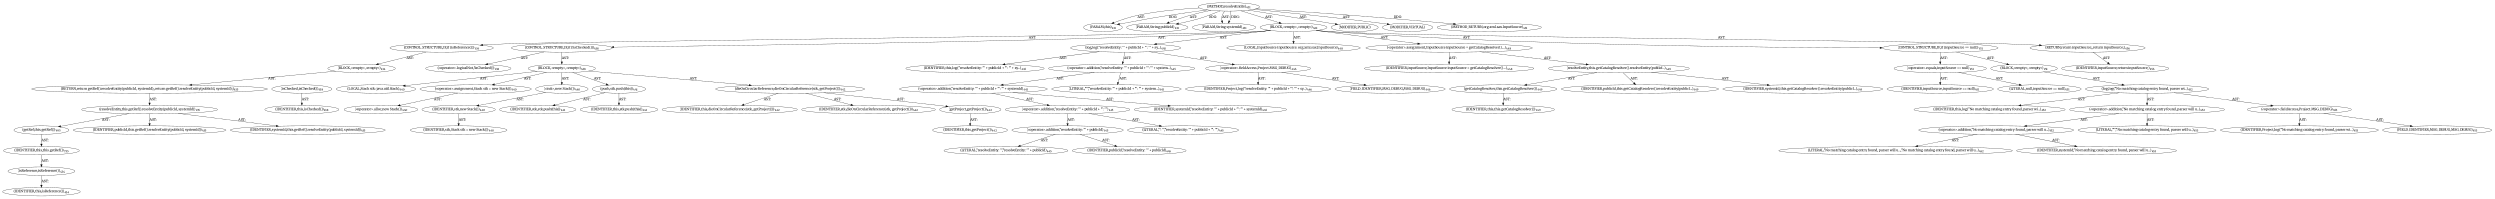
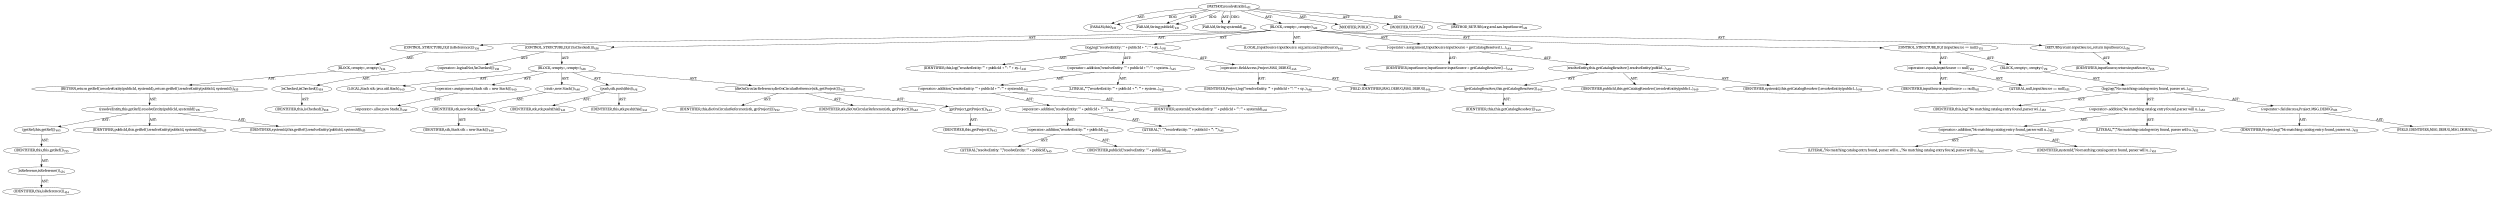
none -> (375, 75)
(777, 109) -> (777, 109)
